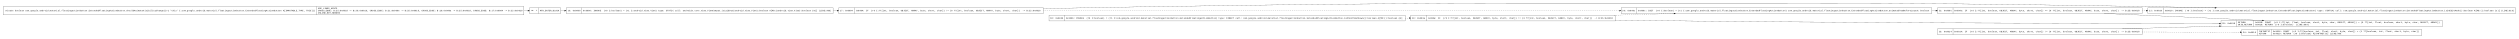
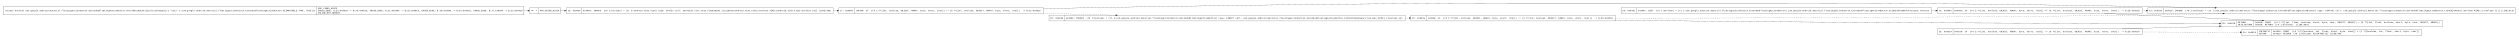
(1331, 11) -> (1080, 14)
(1644, 14) -> (1919, 17)
